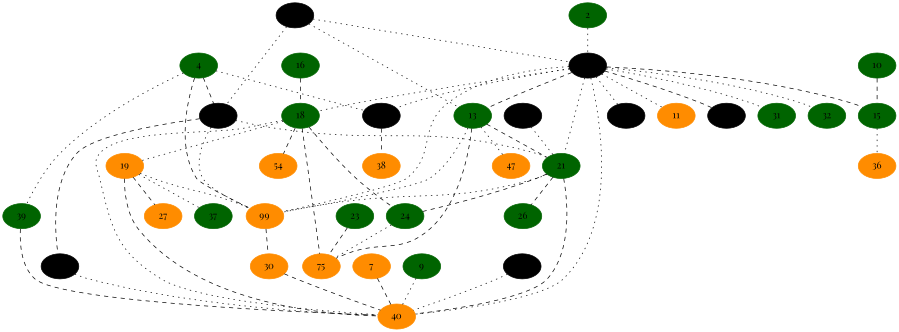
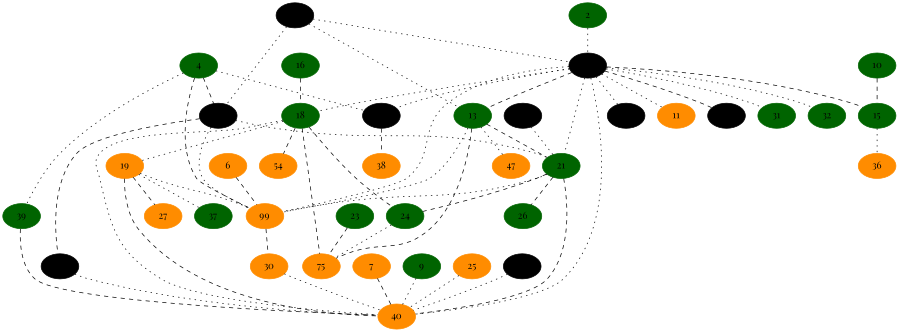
none -> (228, 166)
none -> (472, 266)
(332, 293) -> (332, 293)
